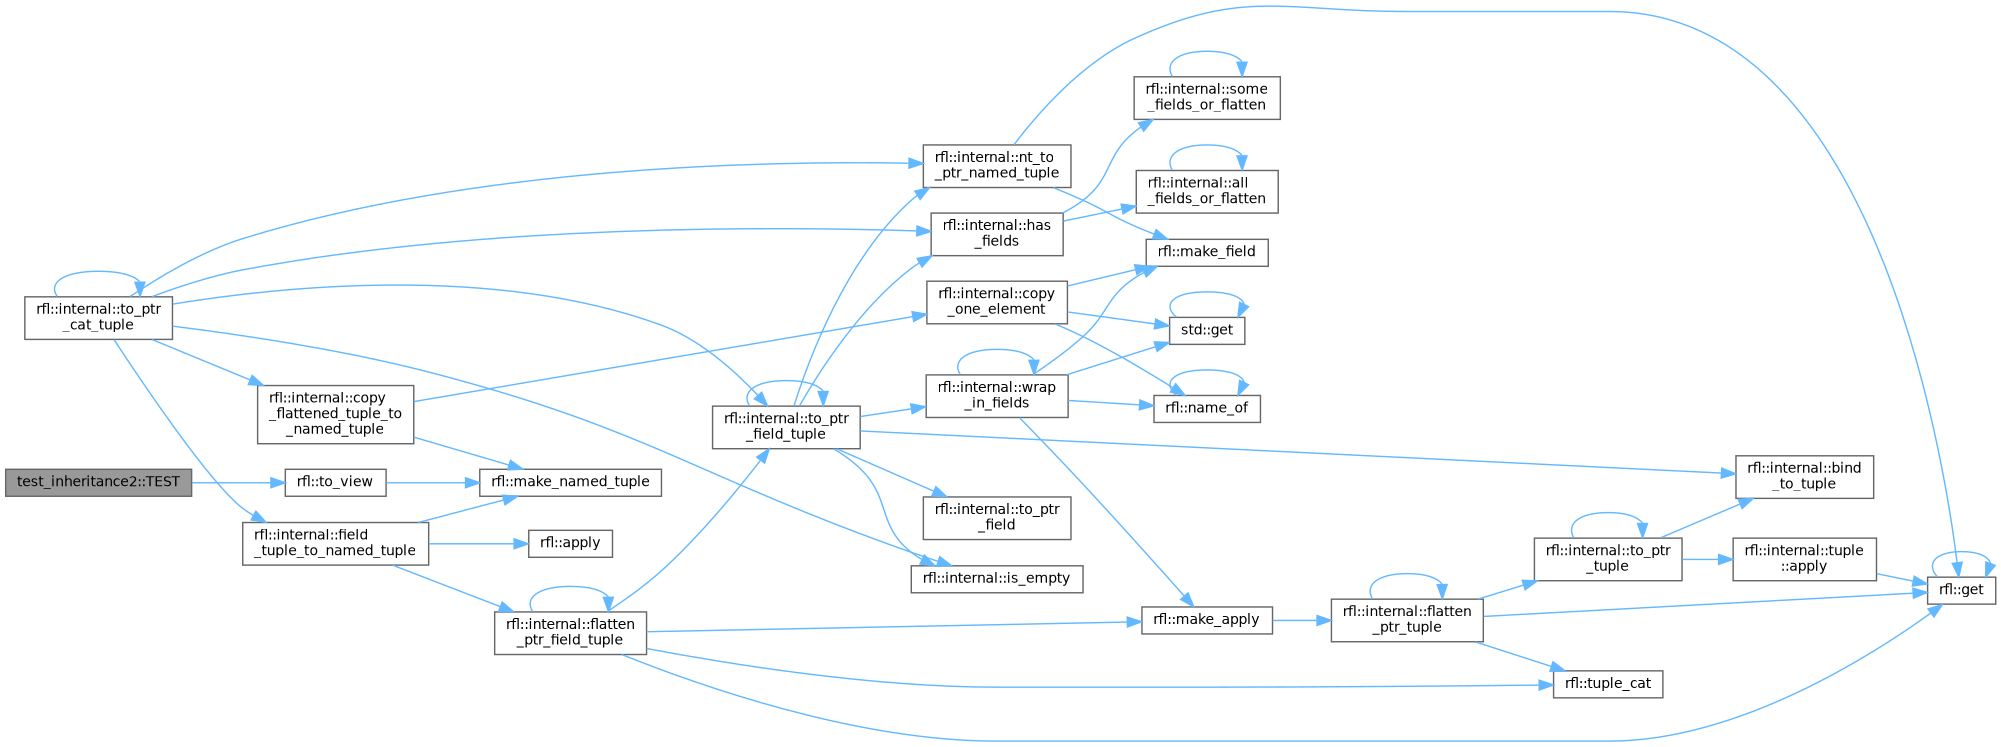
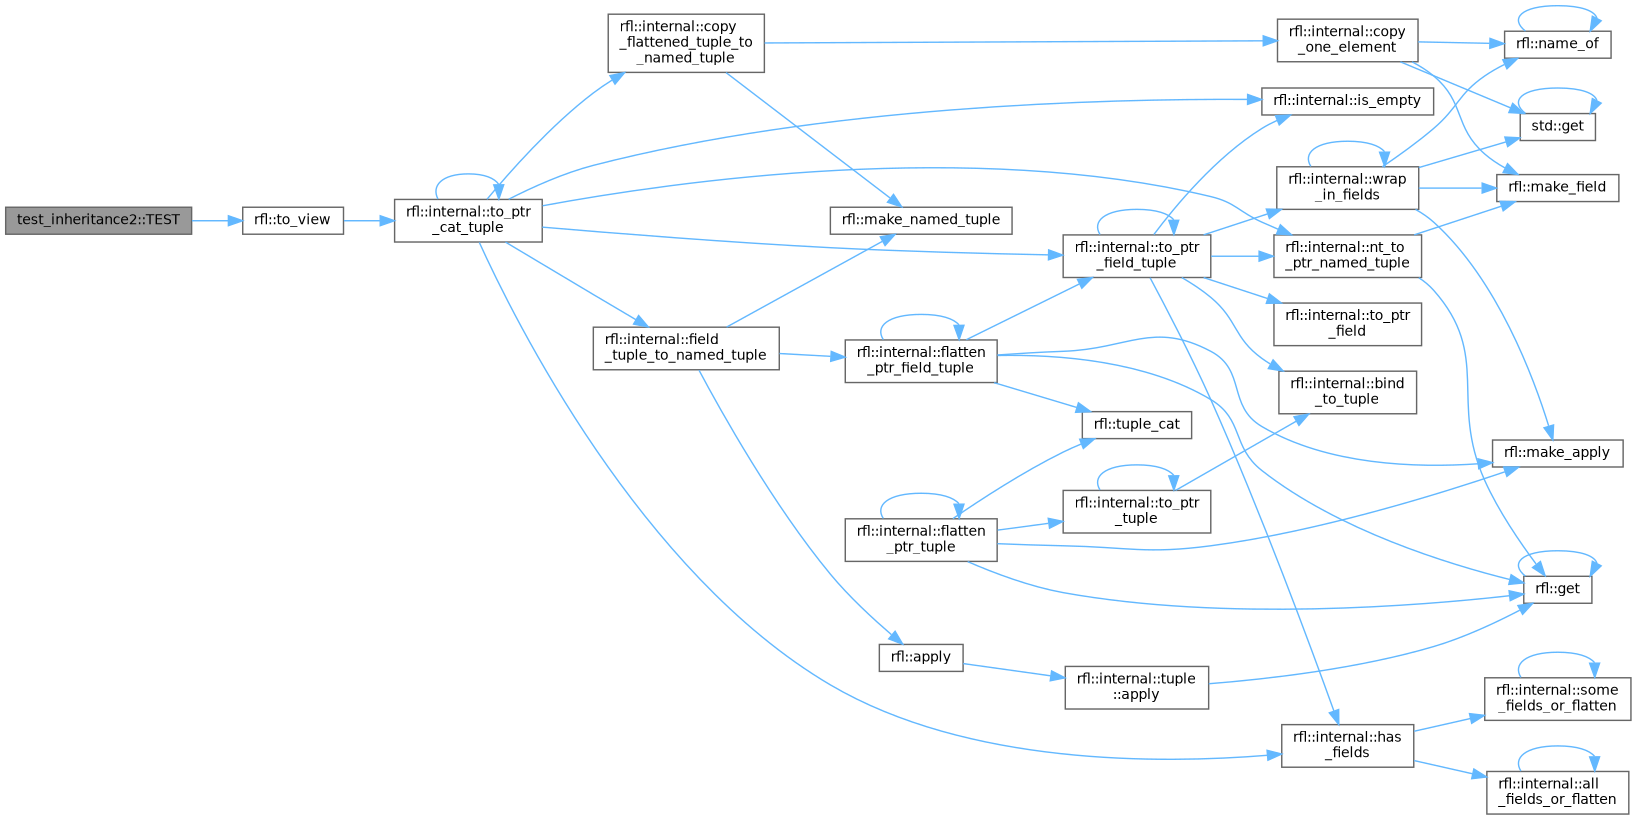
(426, 483) -> (362, 221)
(1700, 559) -> (1007, 670)
(1295, 620) -> (1255, 539)
